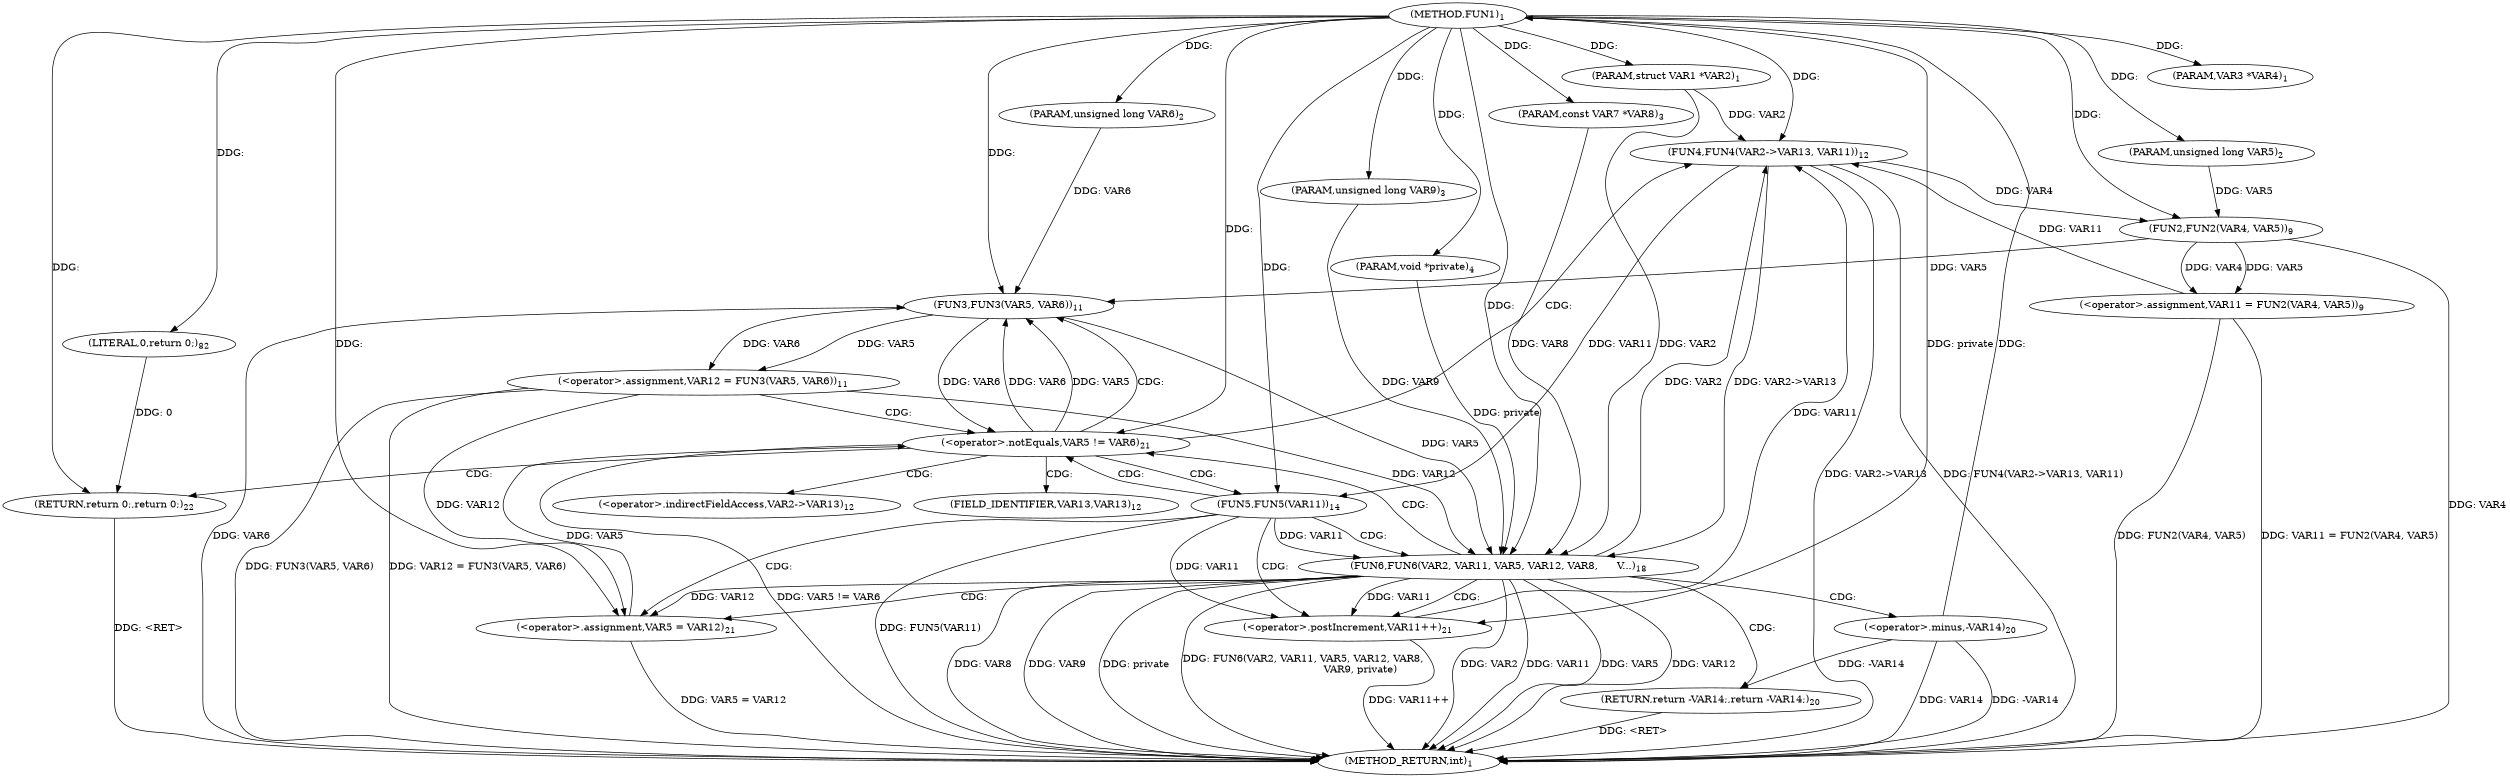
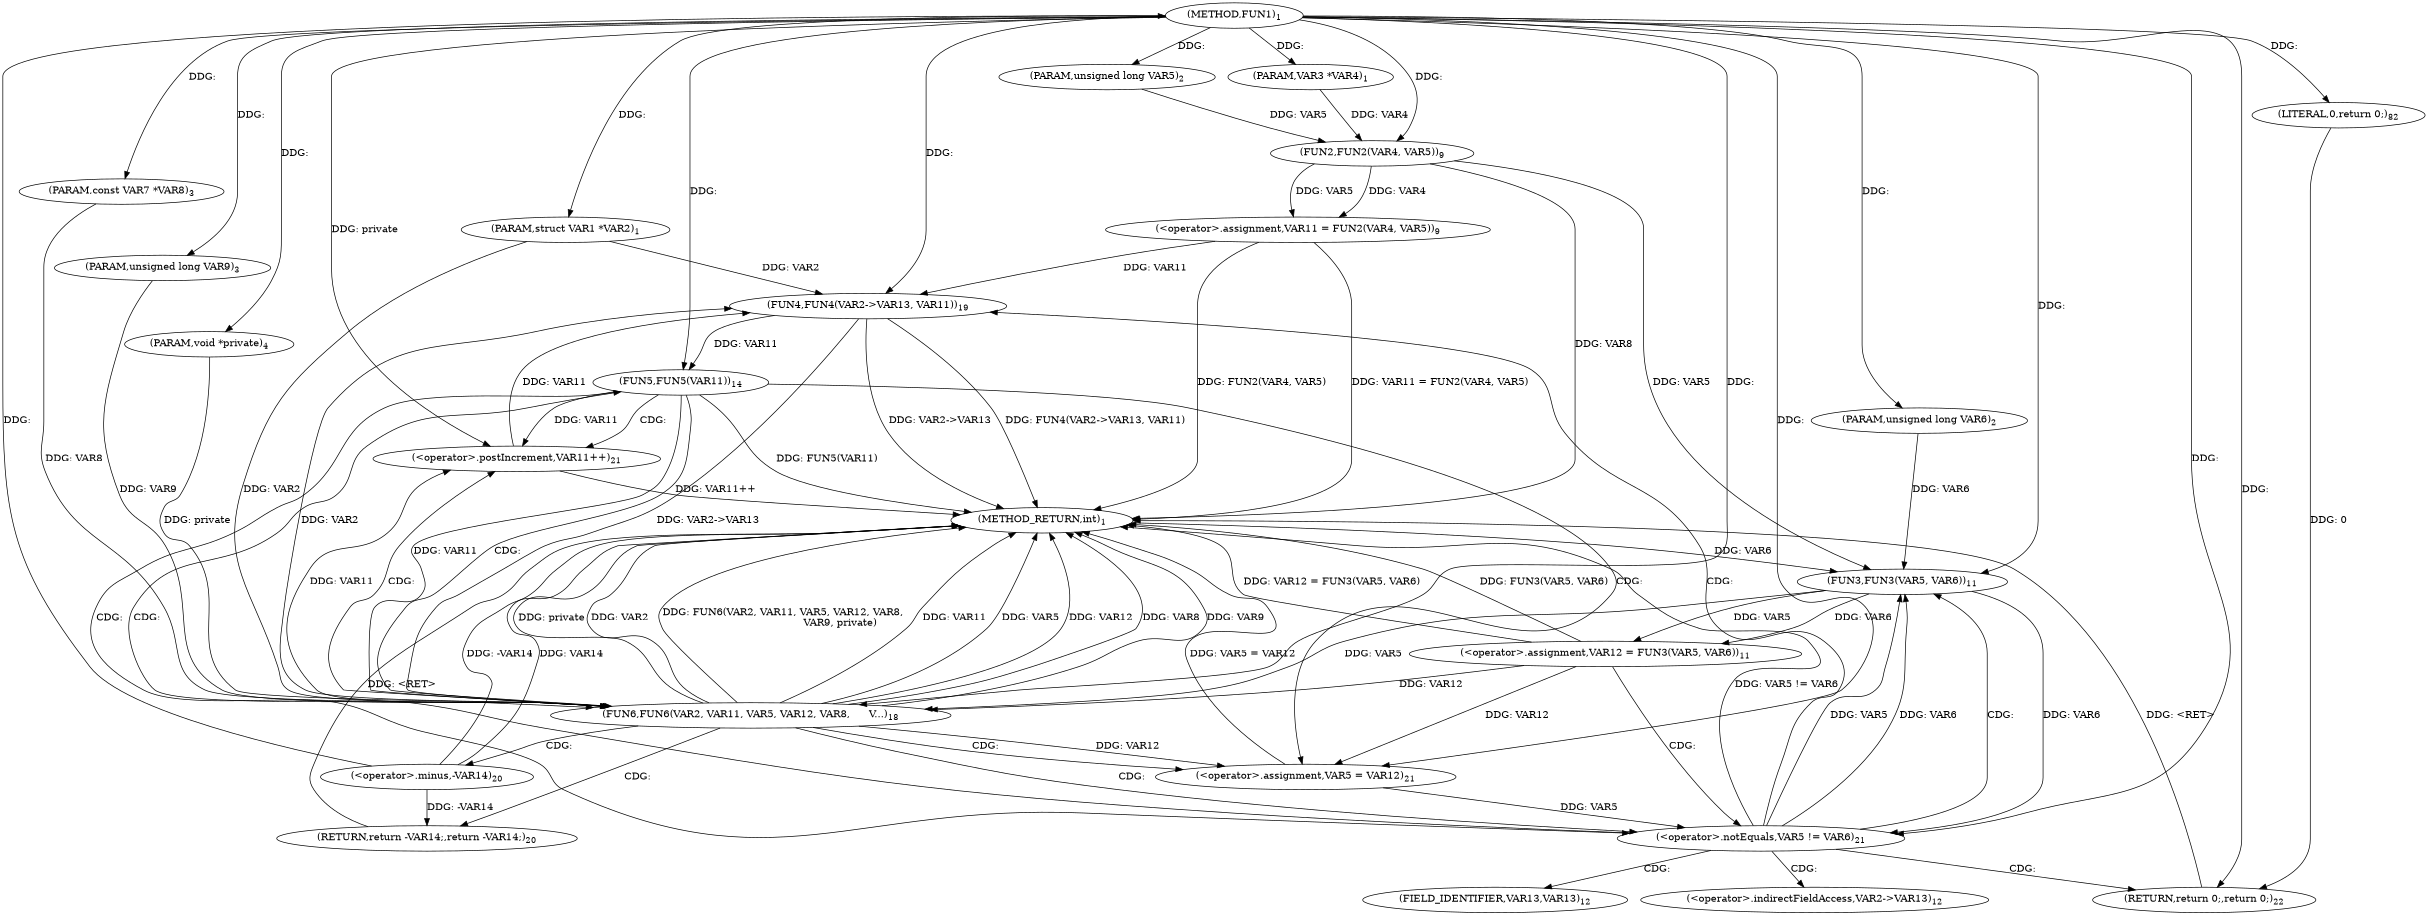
(1864, 152) -> (964, 305)
(2004, 205) -> (1338, 113)
(2478, 505) -> (1604, 344)
